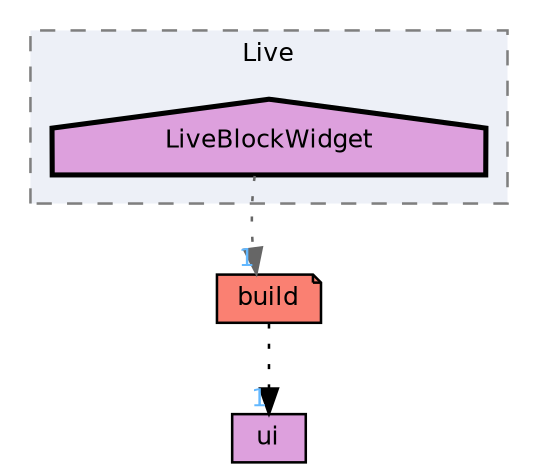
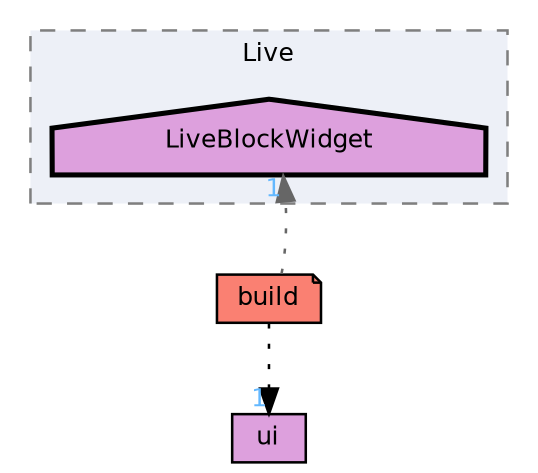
(252, 219) -> (286, 238)
